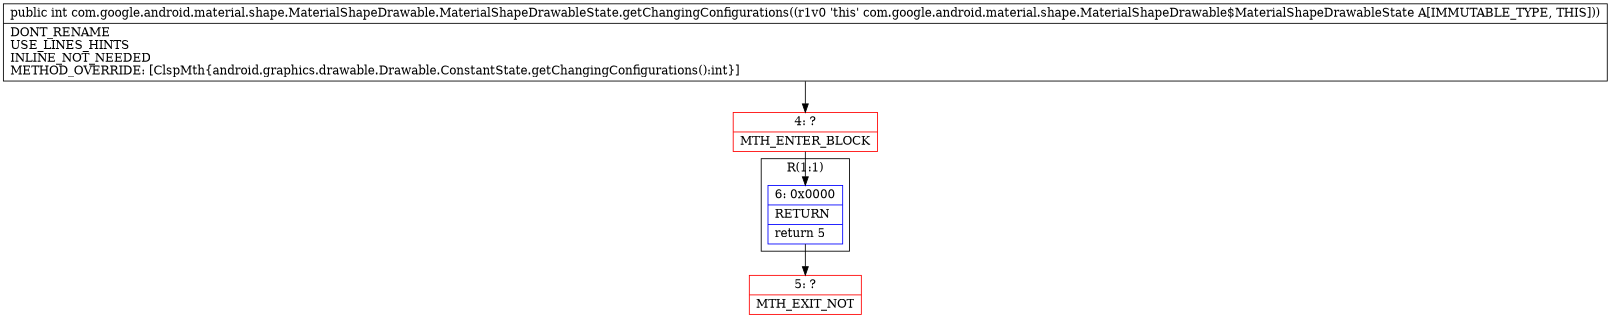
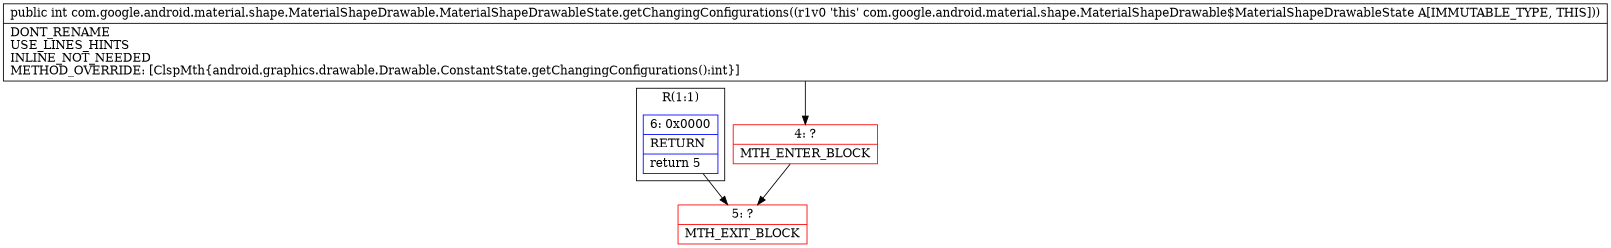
(805, 164) -> (777, 181)
(805, 304) -> (743, 234)
